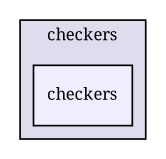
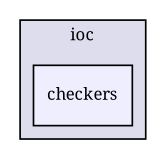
(83, 36) -> (83, 36)
